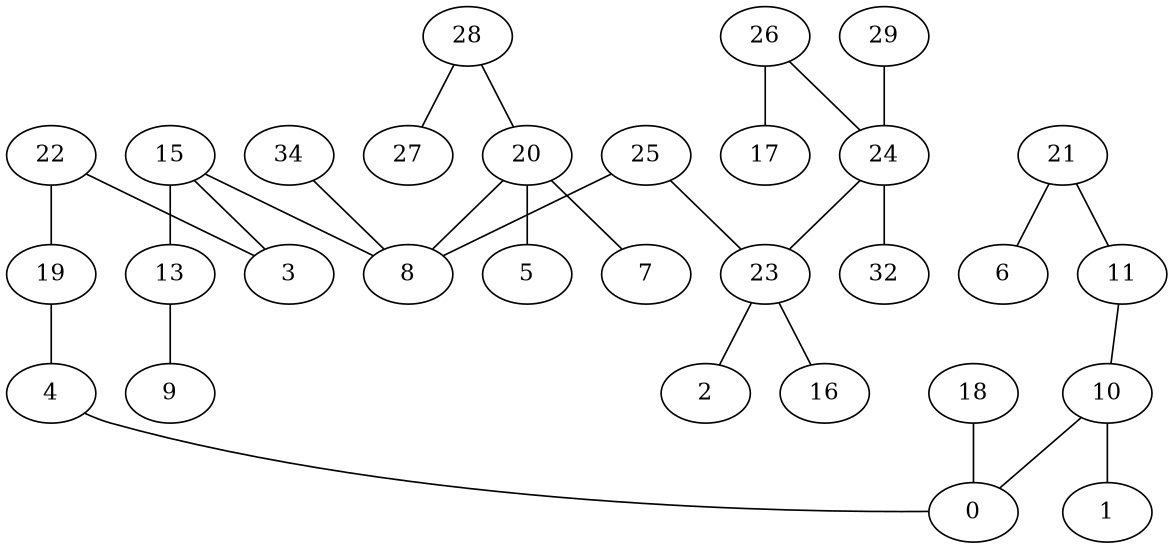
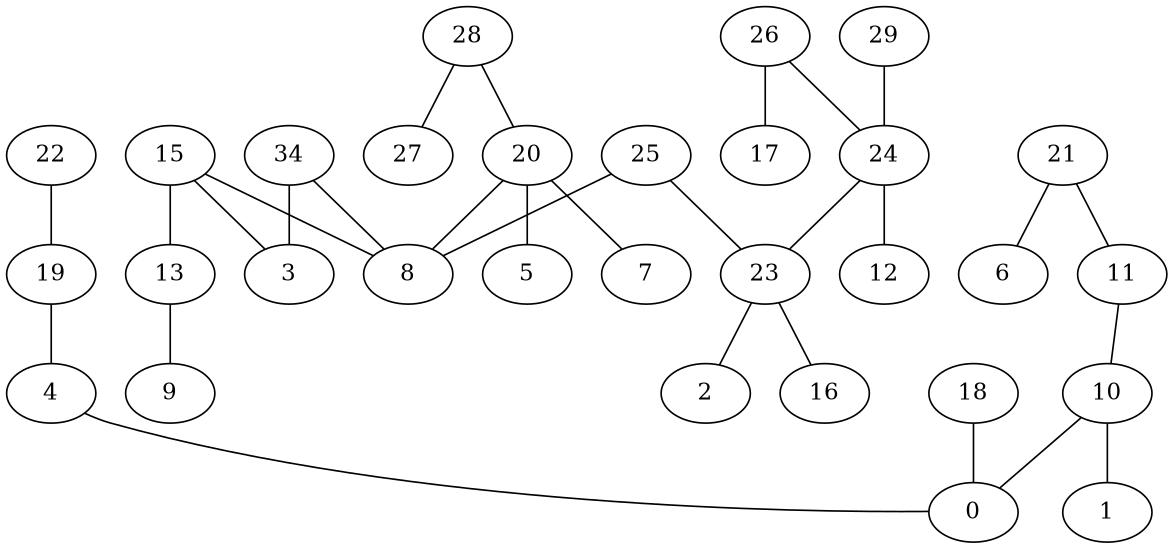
(158, 209) -> (289, 203)
(884, 274) -> (884, 274)
